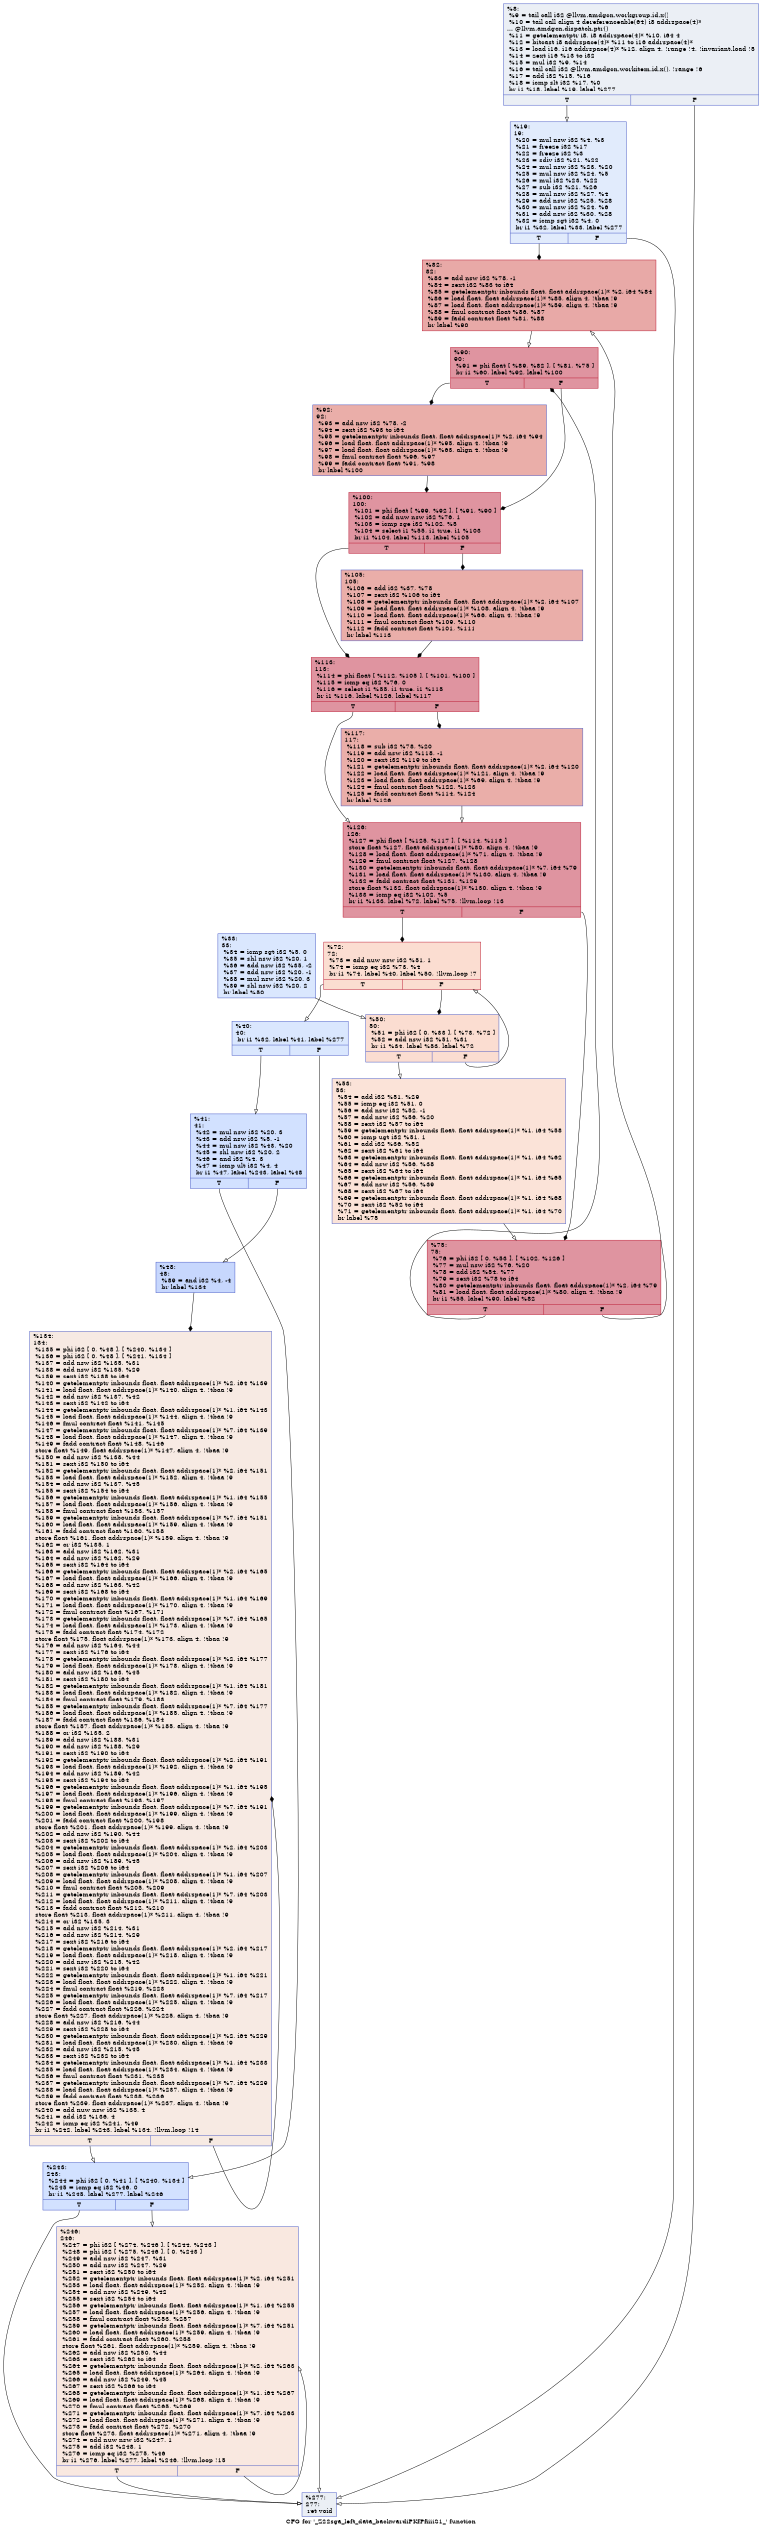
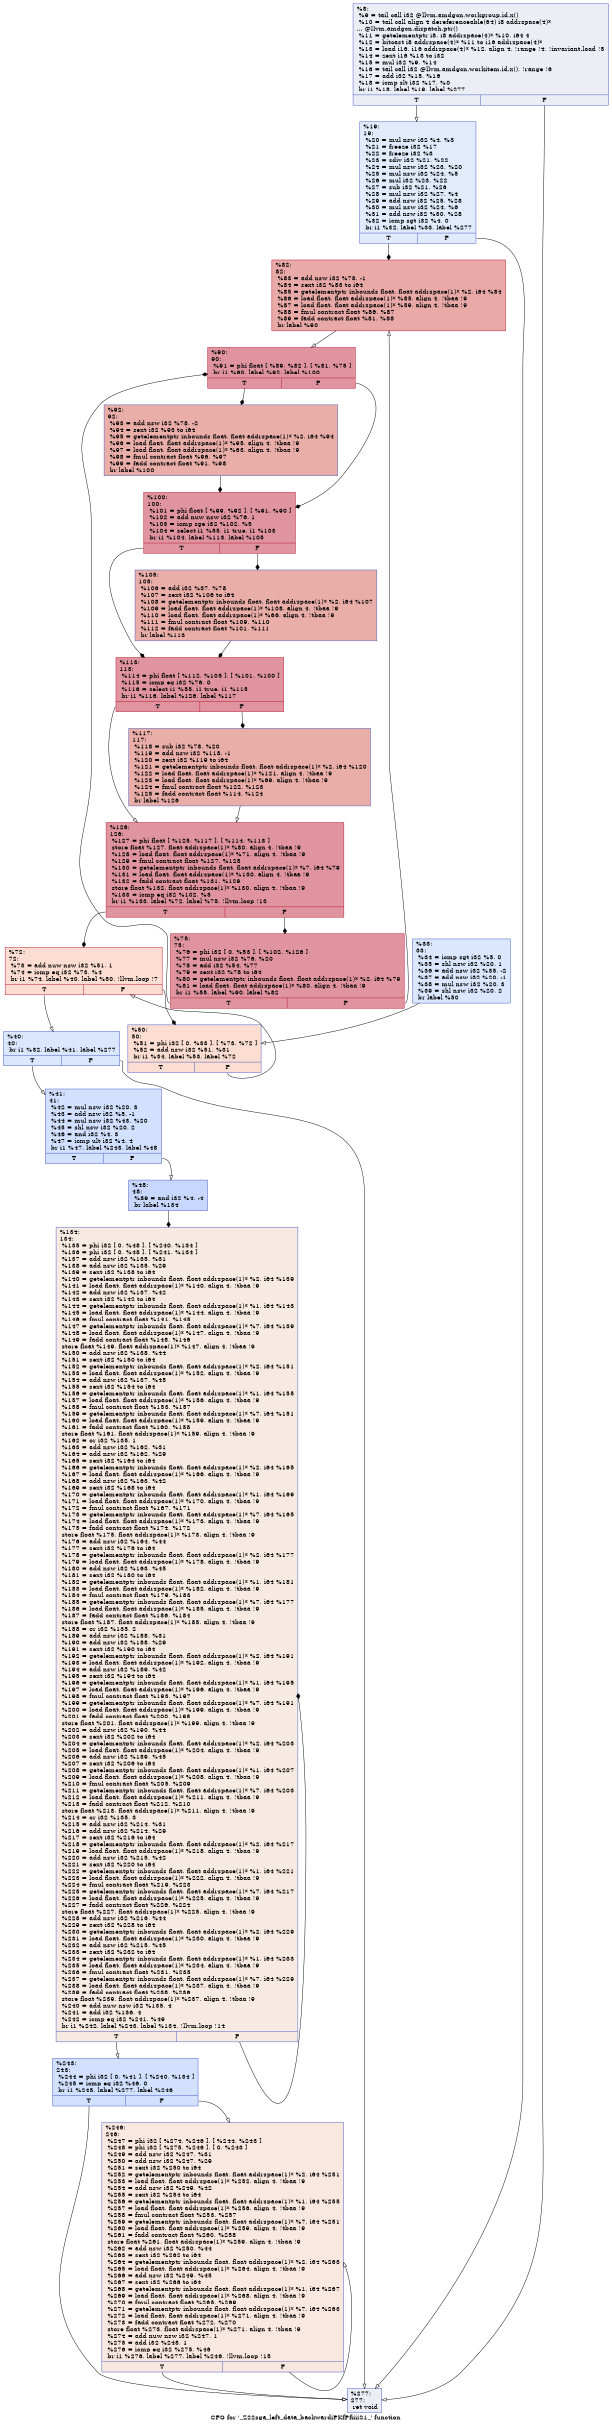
(449, 1151) -> none
(297, 1709) -> none
